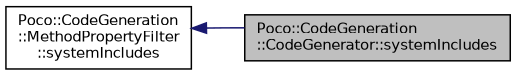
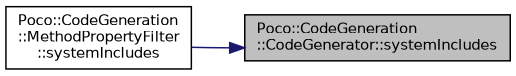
(226, 28) -> (211, 48)
